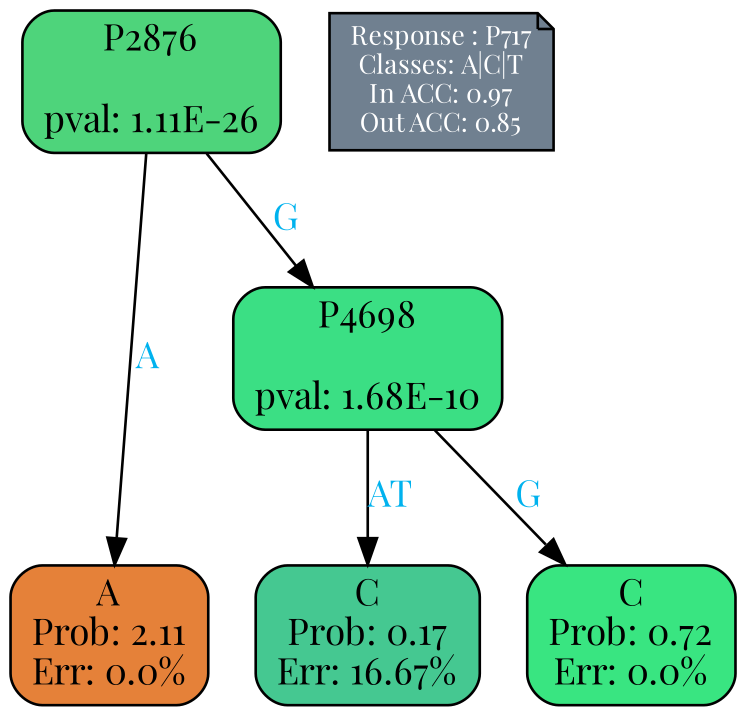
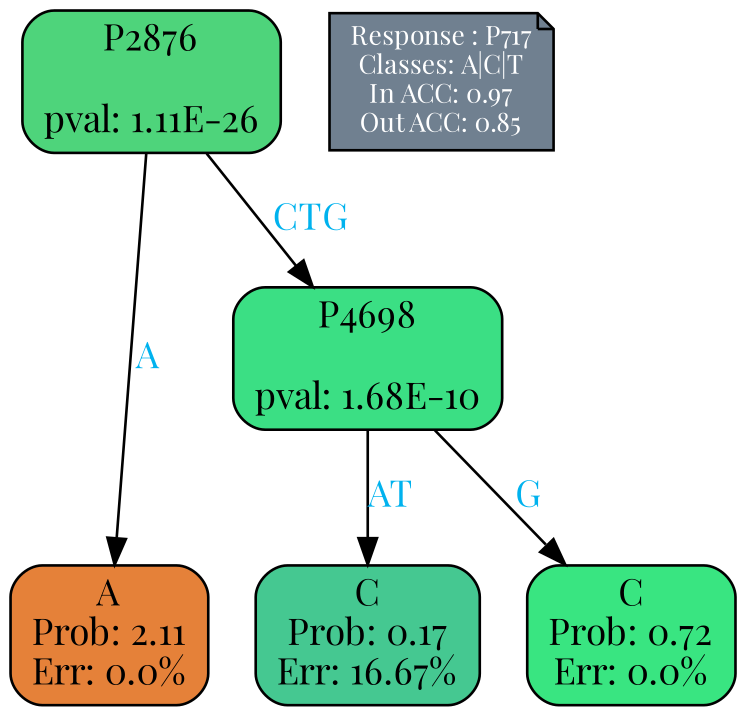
(286, 220) -> (311, 220)
